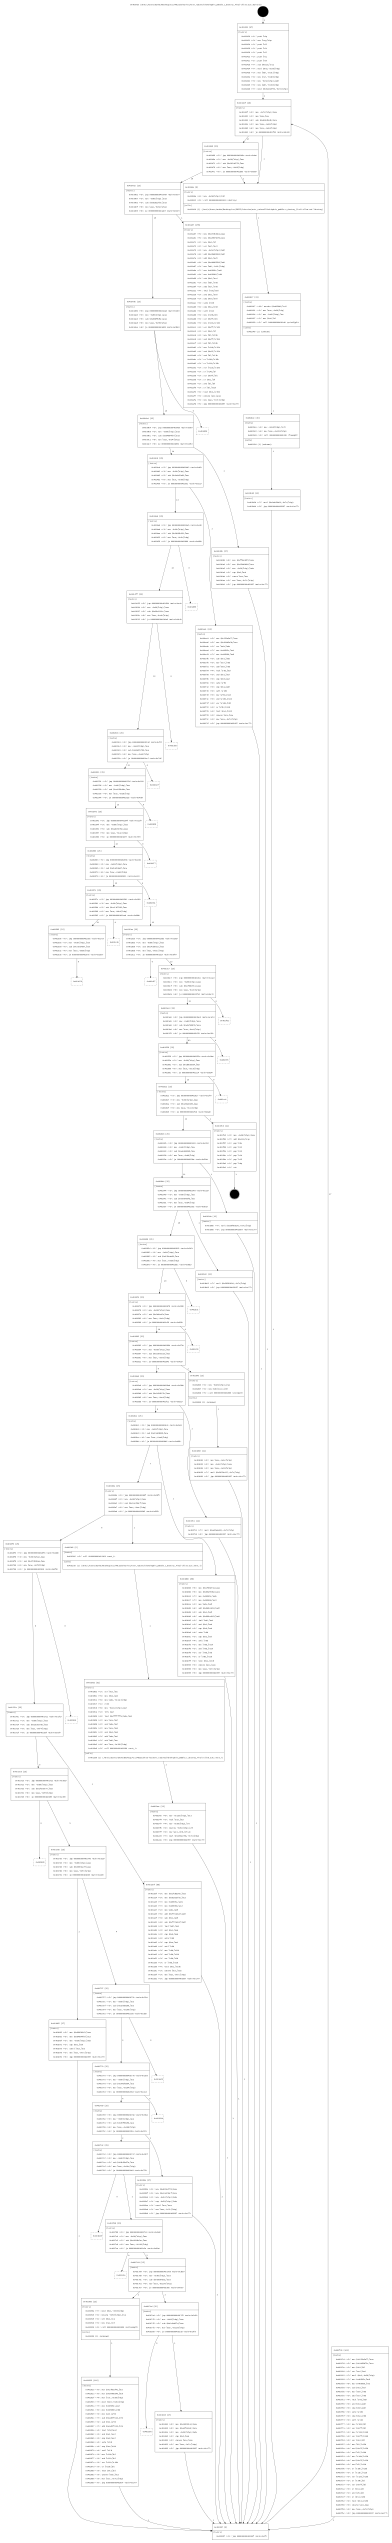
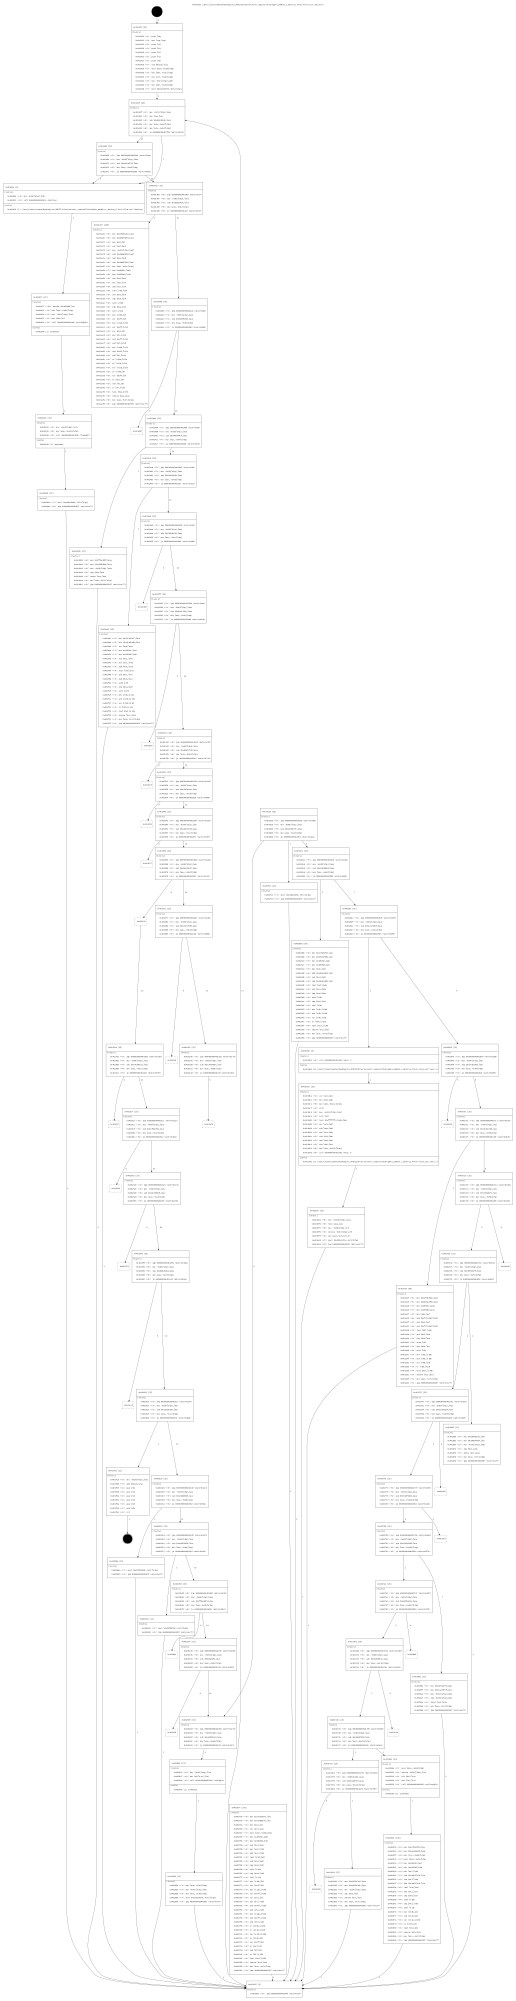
(157, 1368) -> (252, 1280)
